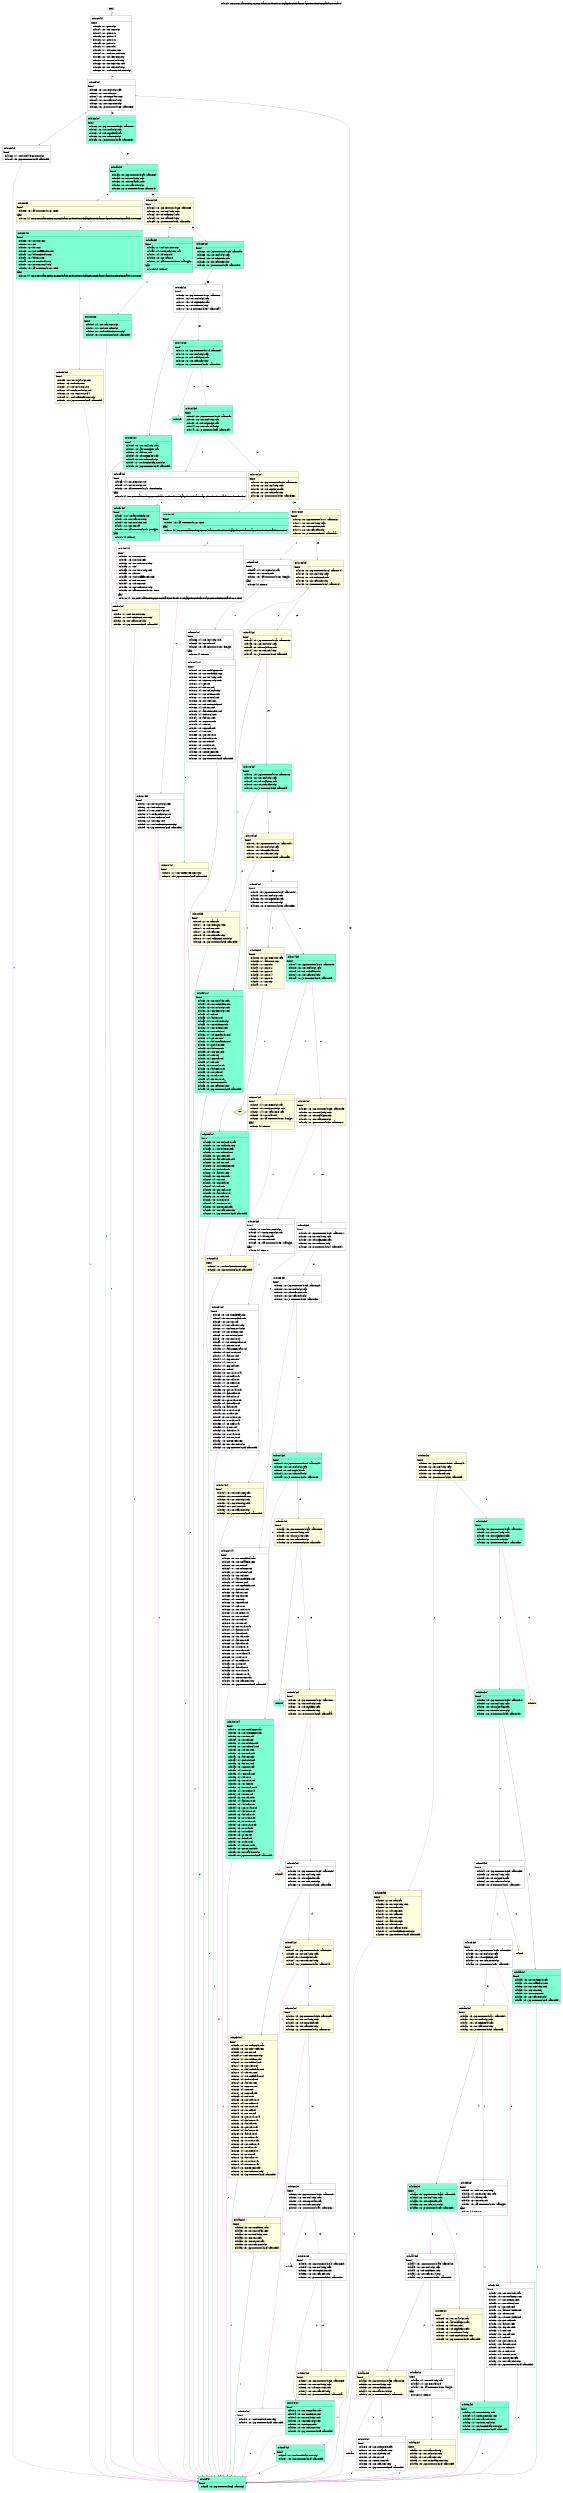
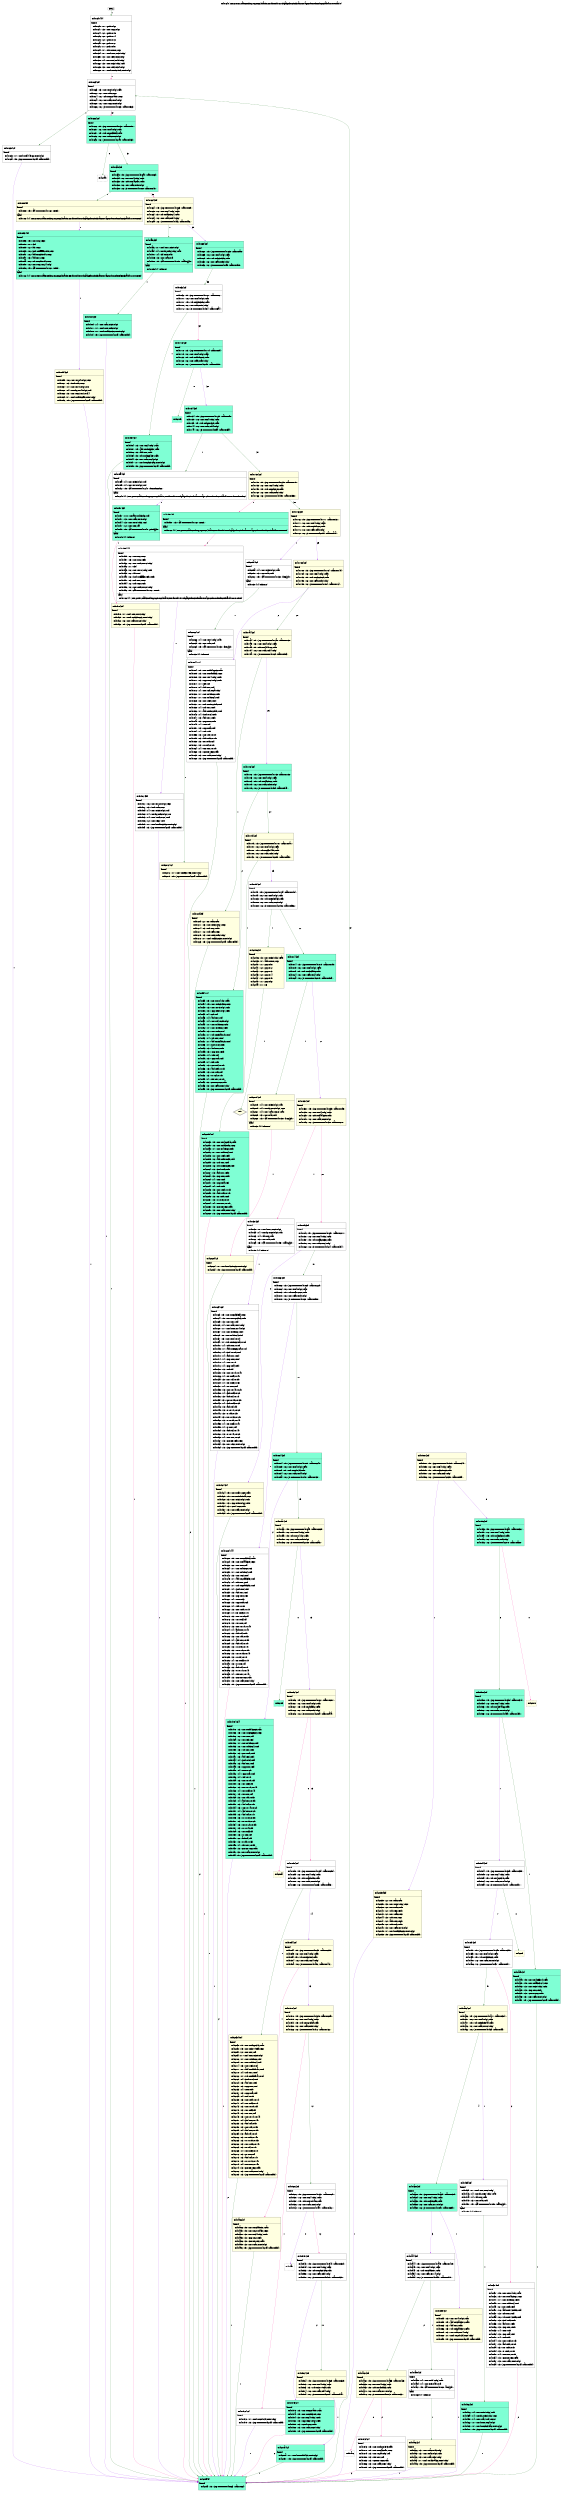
none -> (102, 178)
